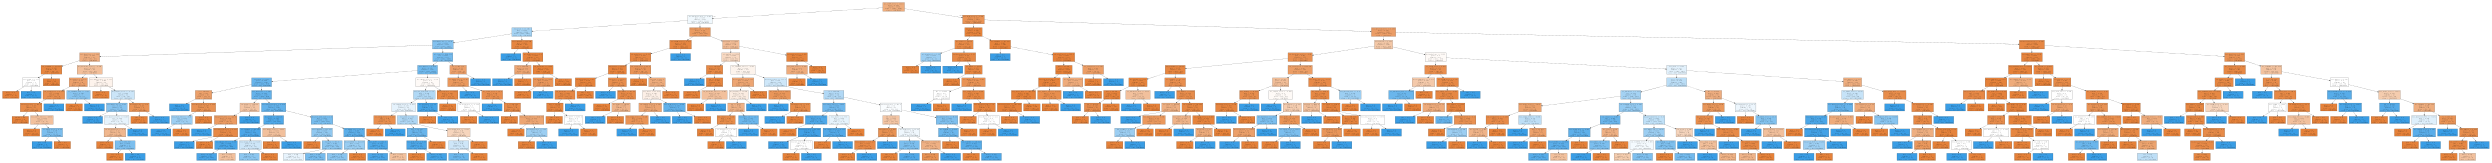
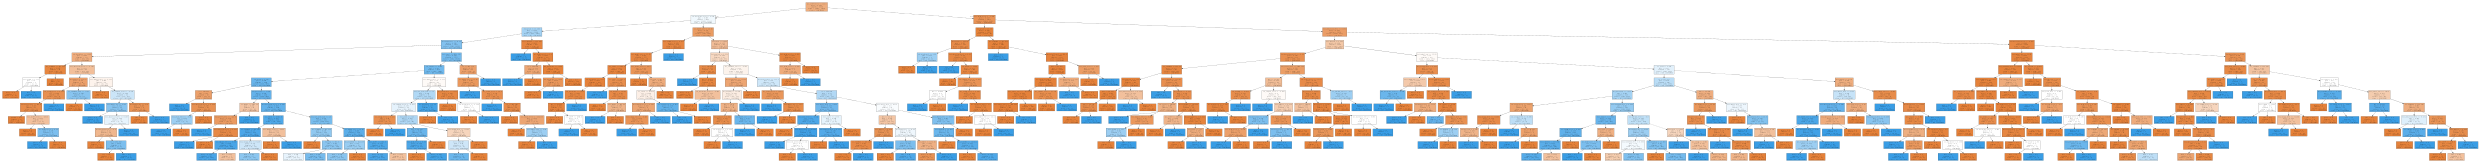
(585, 95) -> none
none -> (2128, 157)
none -> (2186, 157)
